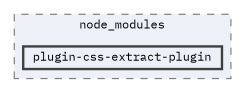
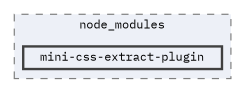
(123, 58) -> (123, 58)
